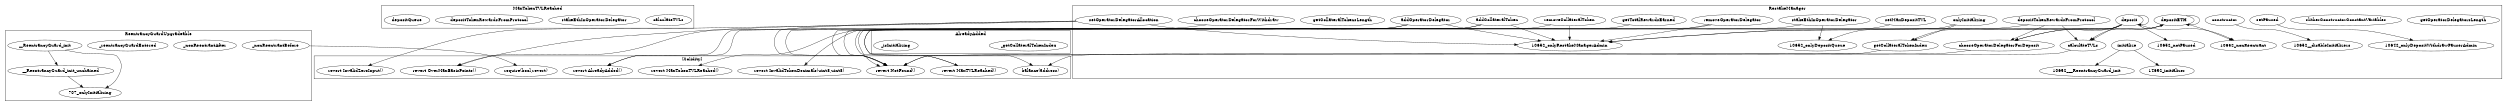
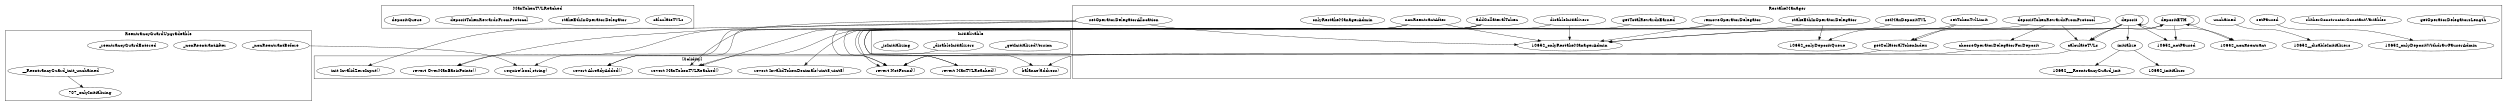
(1236, 20) -> none
(1343, 20) -> (1343, 20)
(1426, 20) -> (1426, 20)
(1570, 20) -> (1570, 20)
(1969, 20) -> (1969, 20)
(2225, 20) -> (2225, 20)
(2090, 29) -> (2175, 31)
(2070, 30) -> (2128, 31)
(1531, 32) -> (1090, 29)
(777, 33) -> (879, 22)
(971, 34) -> (971, 34)
(45, 46) -> none
none -> (954, 46)
(1028, 46) -> (1028, 46)
(2431, 46) -> (2431, 46)
(356, 71) -> (356, 71)
(526, 71) -> (526, 71)
(2167, 71) -> (2167, 71)
